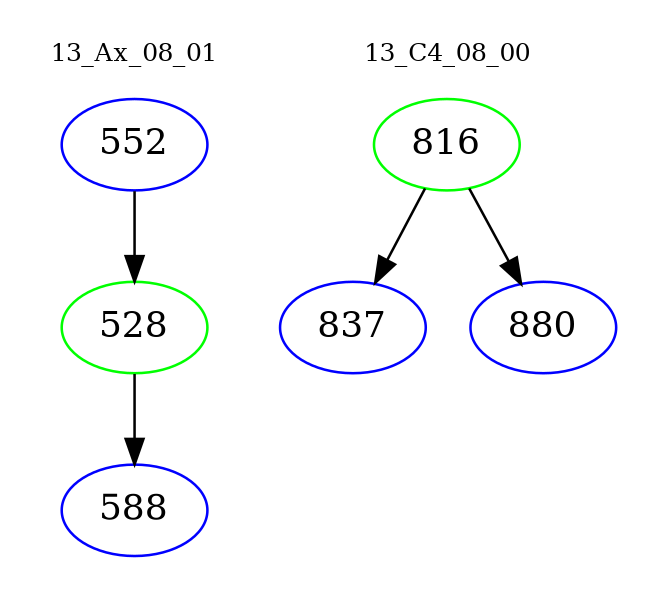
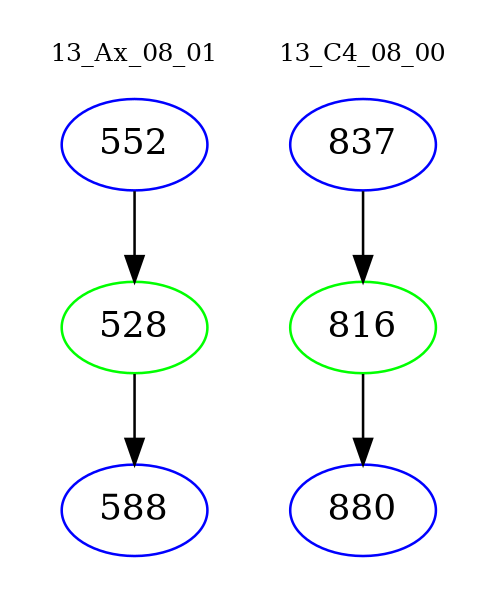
(406, 224) -> (363, 224)
